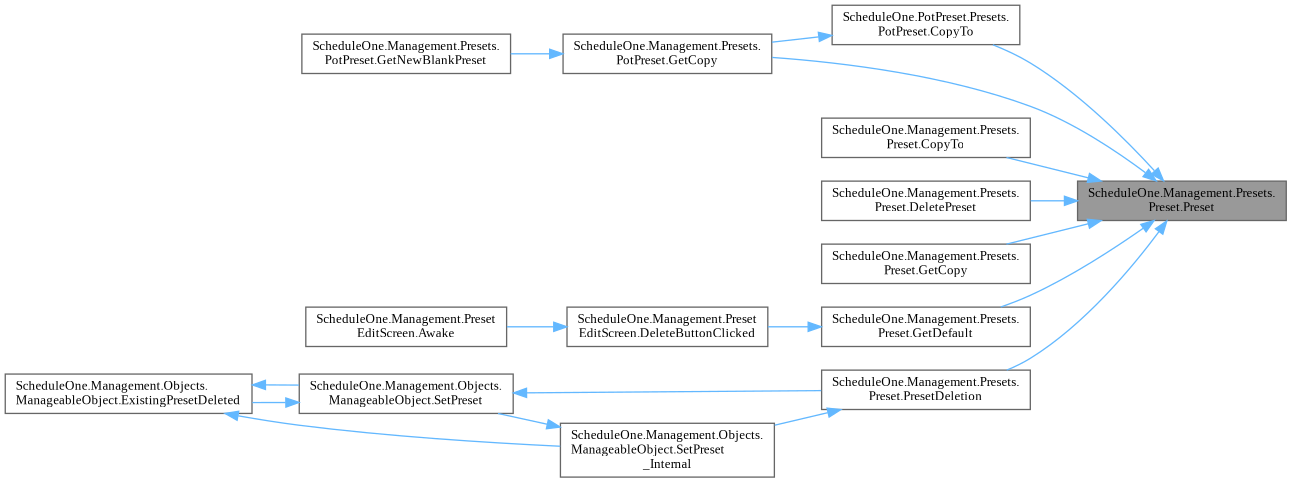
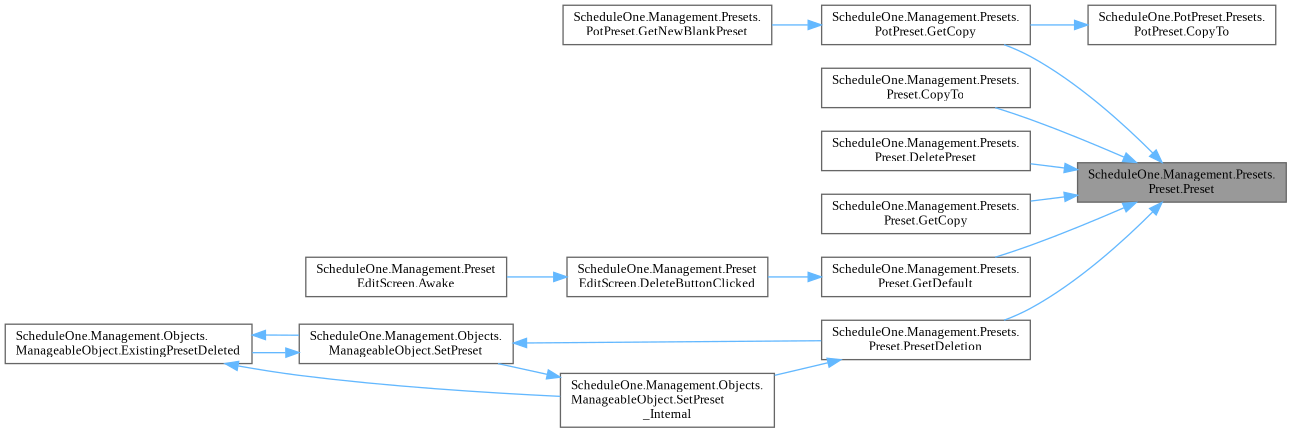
(1080, 99) -> none
